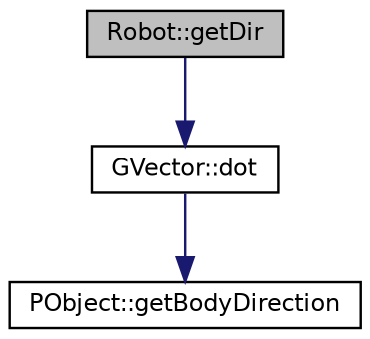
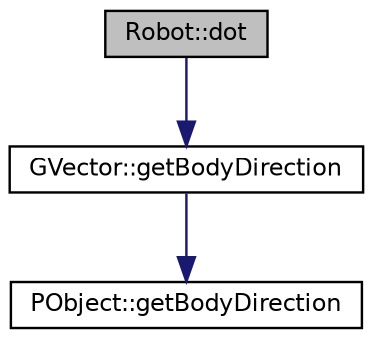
(185, 34) -> (186, 34)
(185, 169) -> (186, 169)
